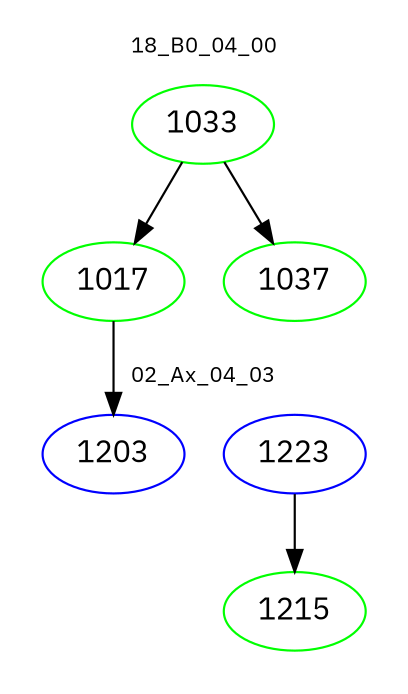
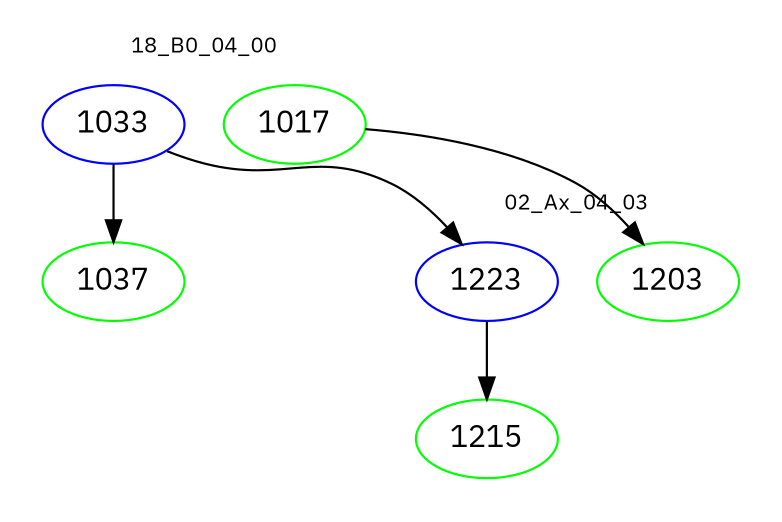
(203, 124) -> (114, 124)
(164, 193) -> (315, 167)
(114, 454) -> (668, 282)
